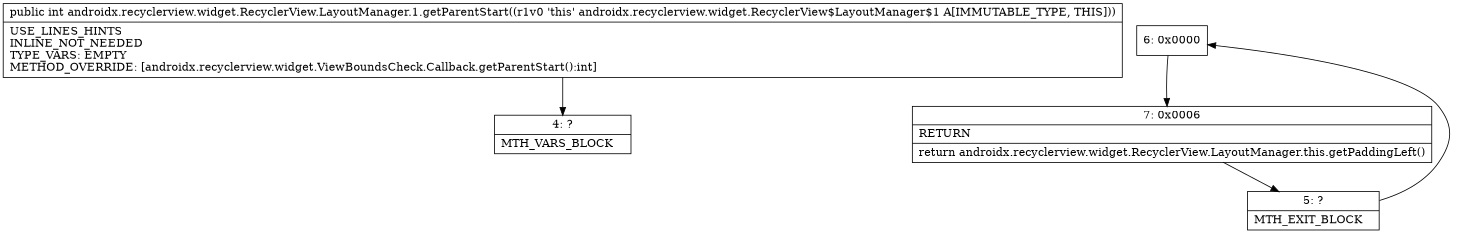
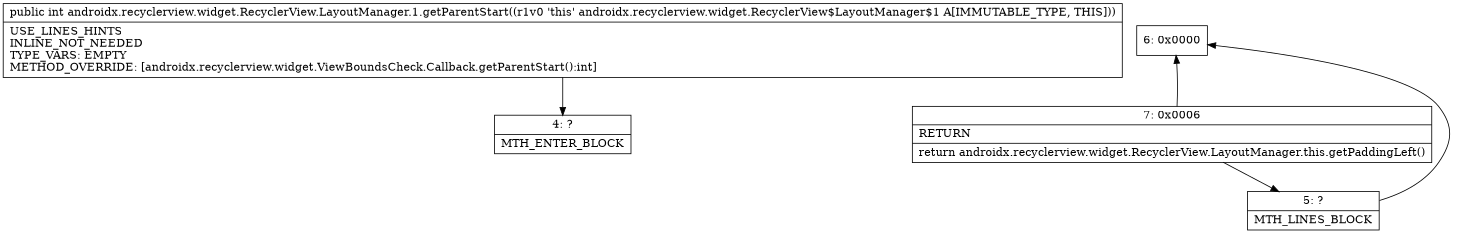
(1167, 77) -> (1177, 85)
(557, 144) -> (563, 144)
(1309, 220) -> (1313, 220)
